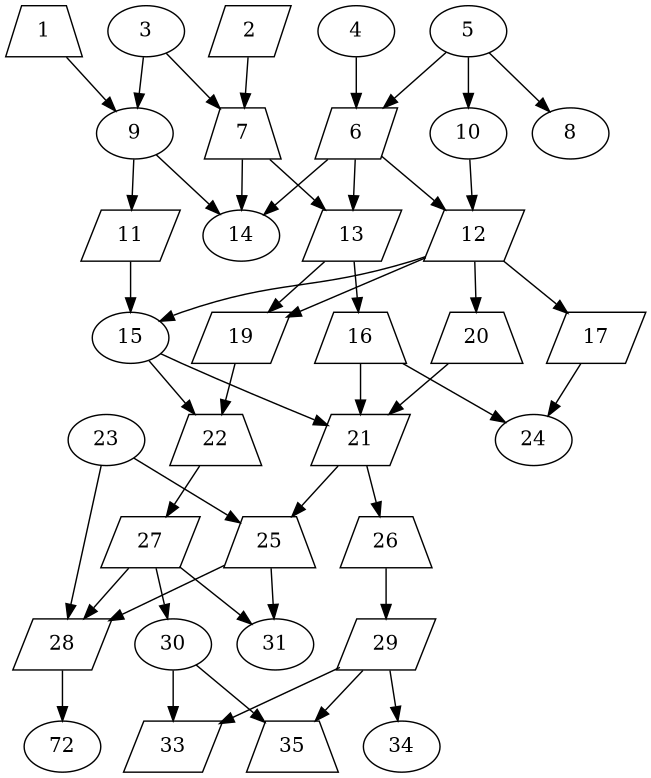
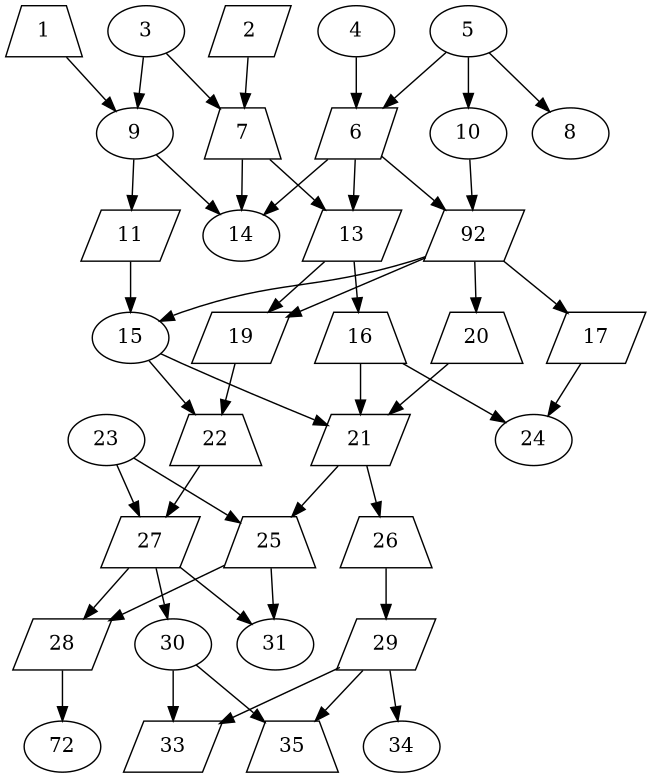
(474, 236) -> (474, 236)
(86, 535) -> (125, 484)
